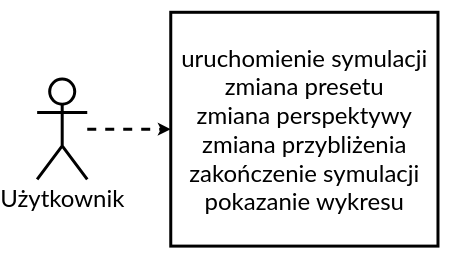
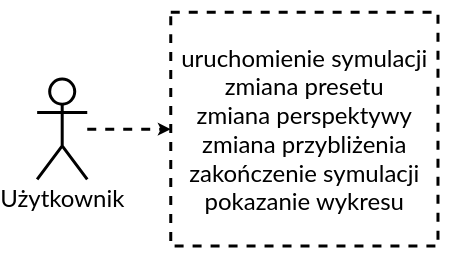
(304, 129) -> (304, 129)
